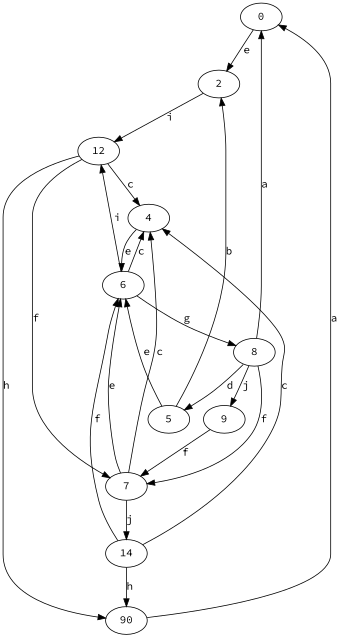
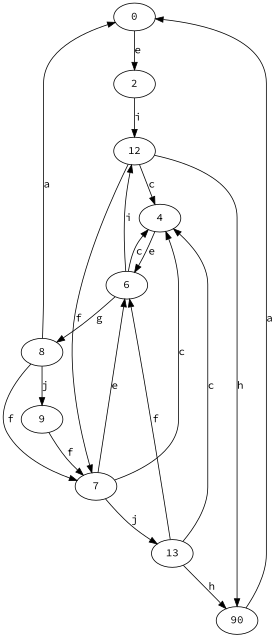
(169, 419) -> none
(126, 553) -> (172, 553)
